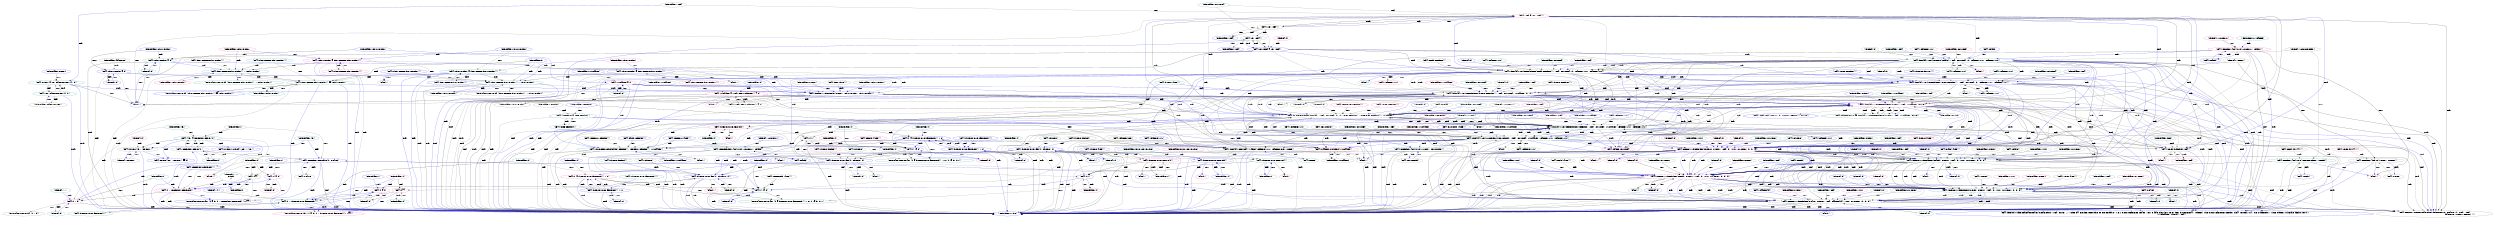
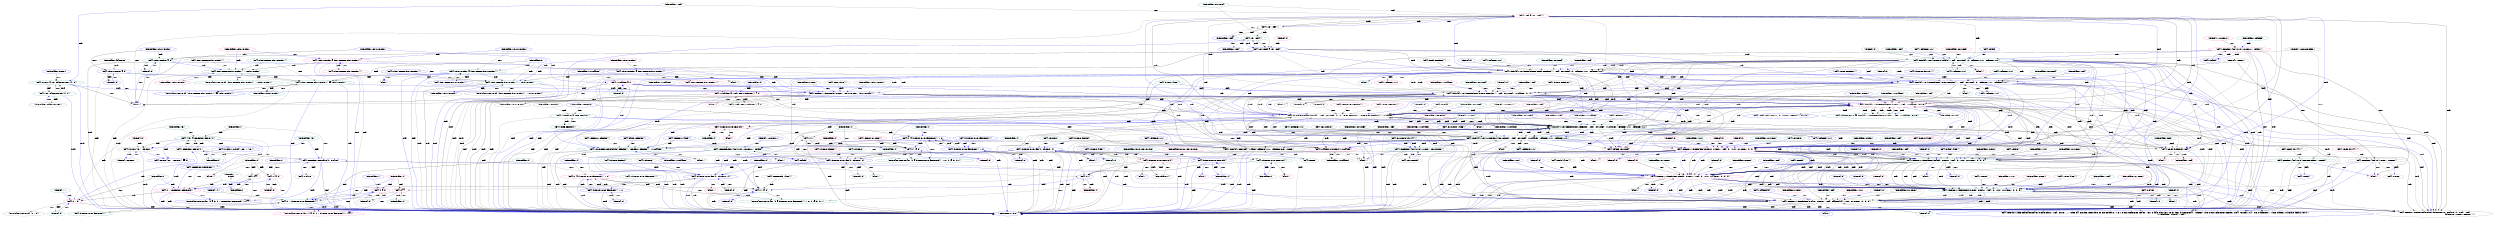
(2252, 38) -> (2252, 38)
(870, 138) -> (870, 138)
(1123, 138) -> none
none -> (1404, 138)
